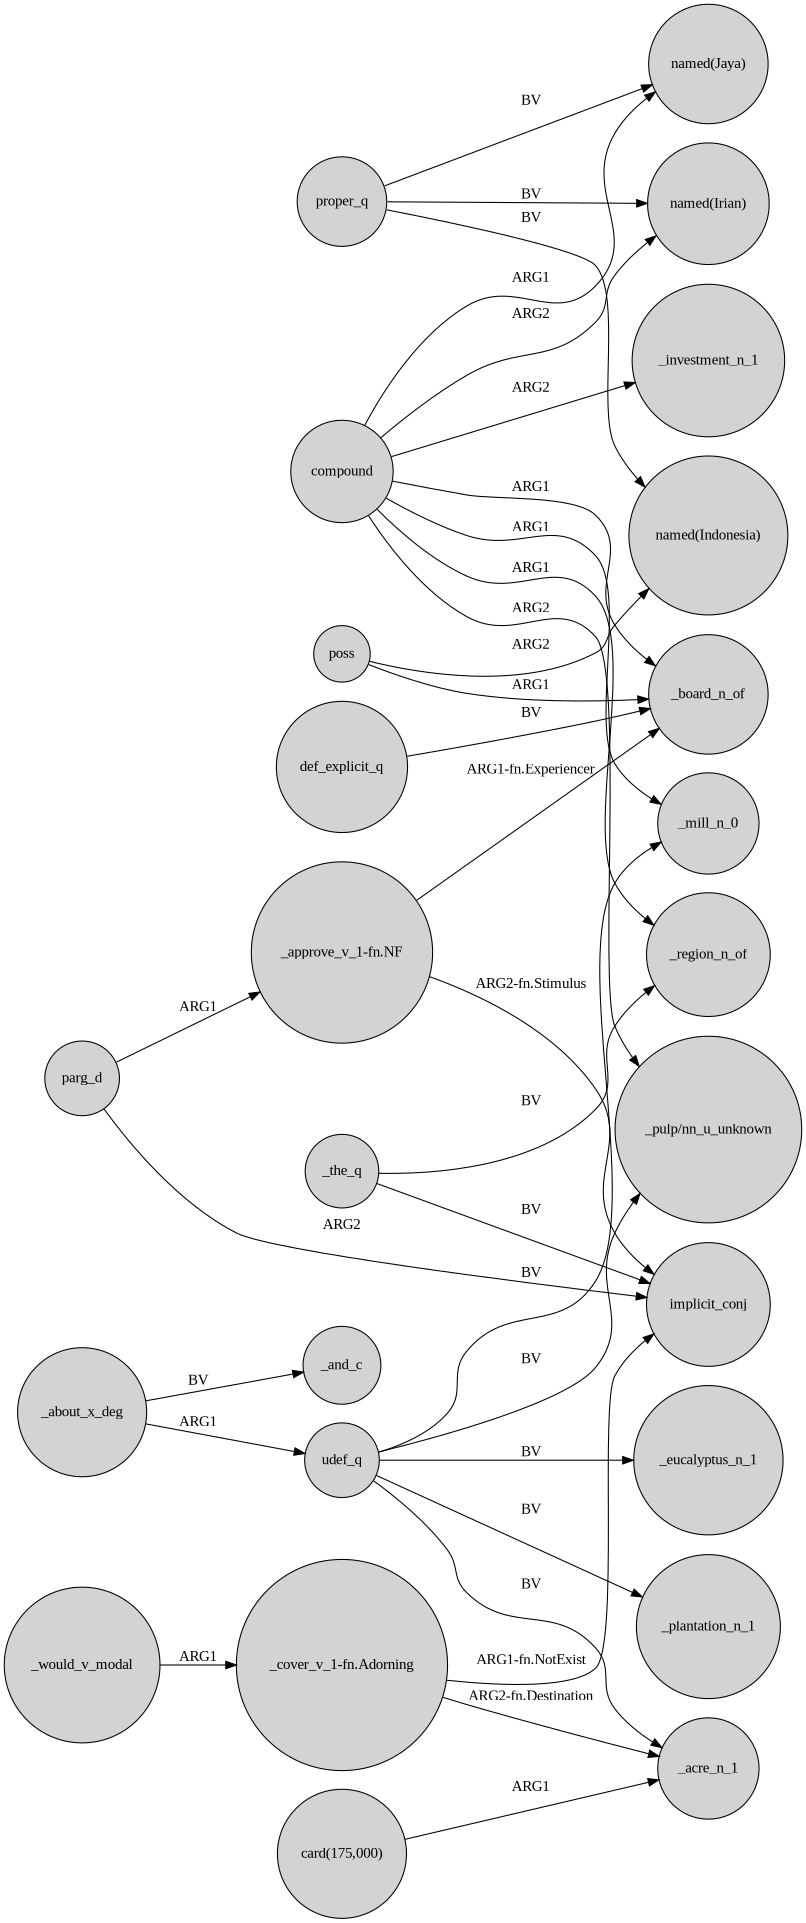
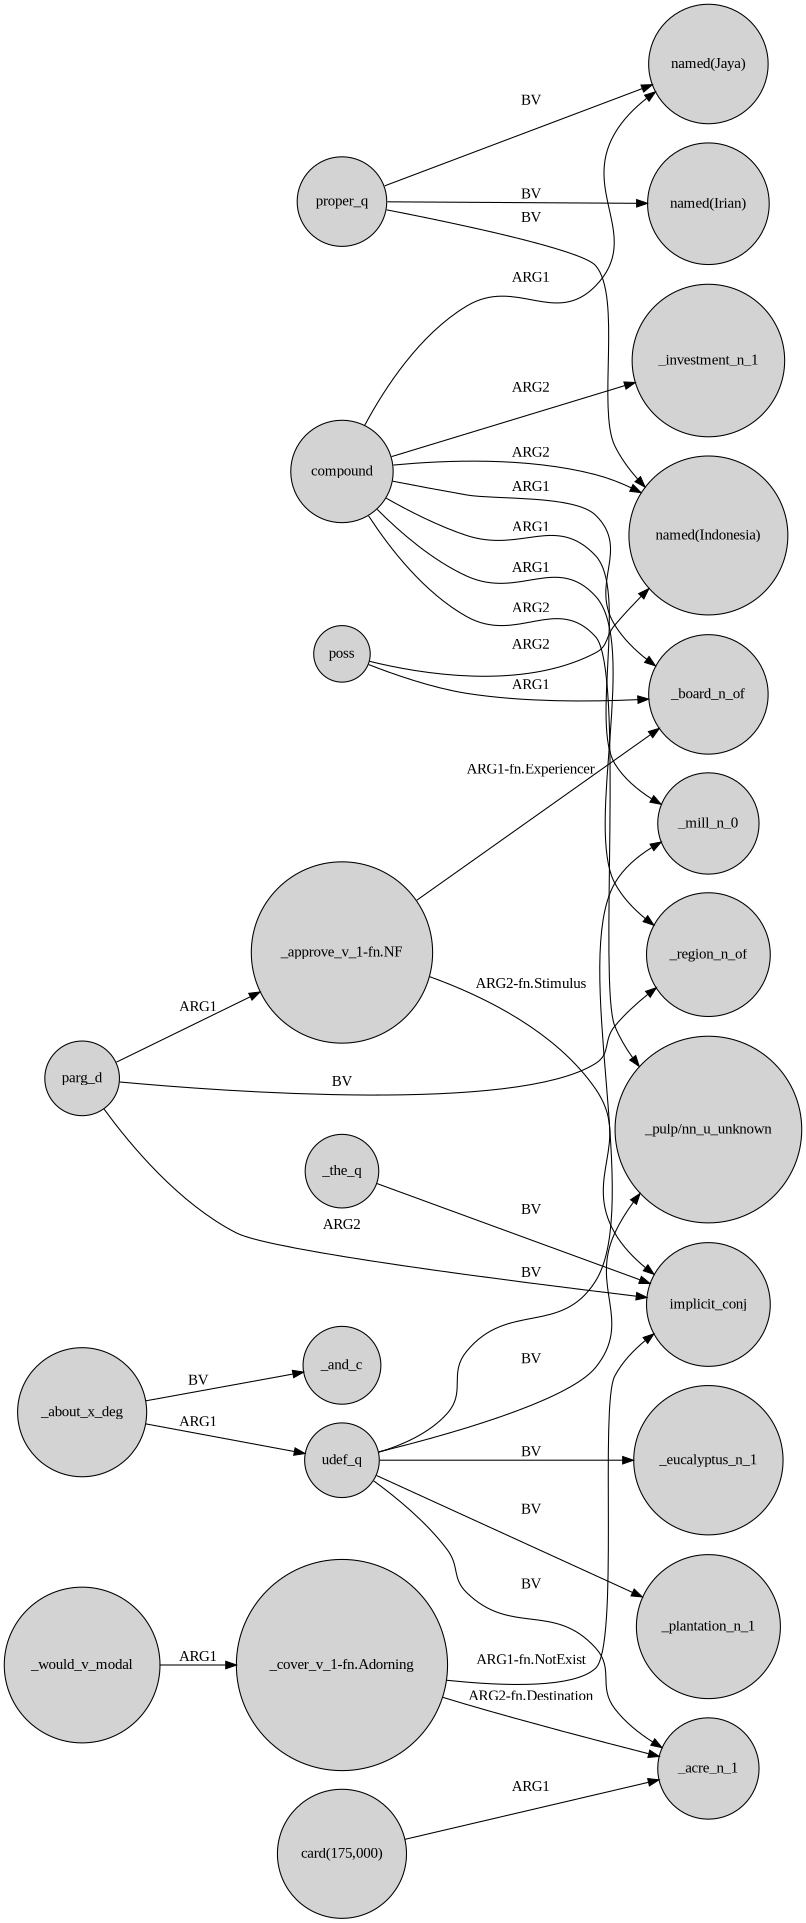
(529, 355) -> (514, 462)
(342, 767) -> none
(556, 1138) -> (404, 1094)
